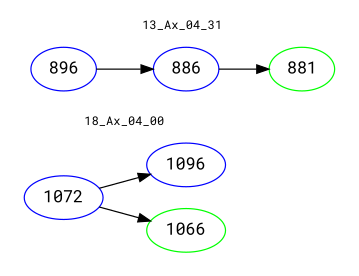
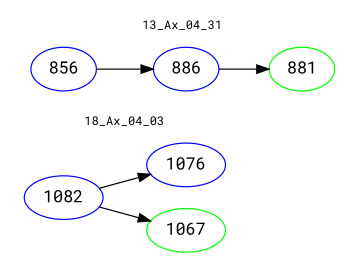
(64, 69) -> (64, 69)
(125, 122) -> (125, 122)
(186, 165) -> (186, 165)
(64, 198) -> (64, 198)
(186, 230) -> (186, 230)
